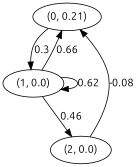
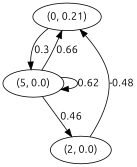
(33, 83) -> (33, 83)
(122, 83) -> (122, 83)
